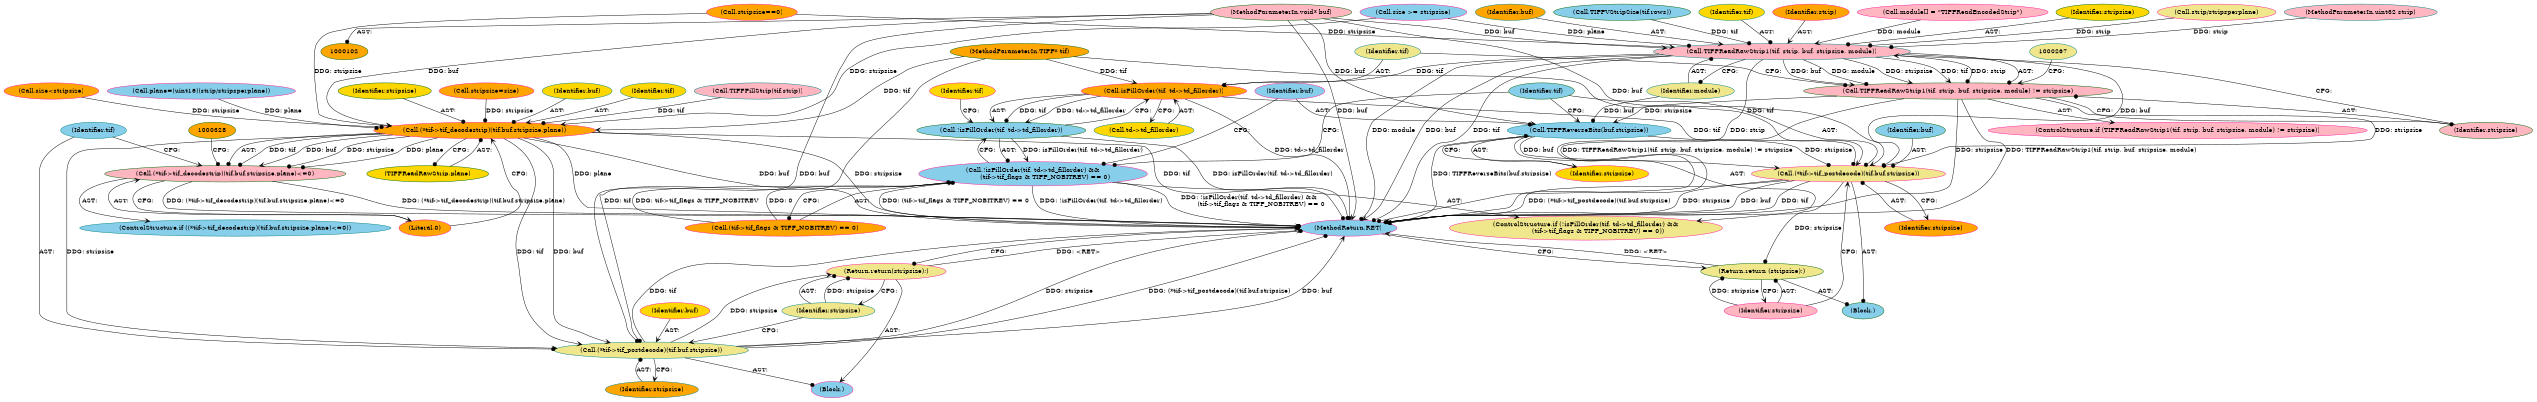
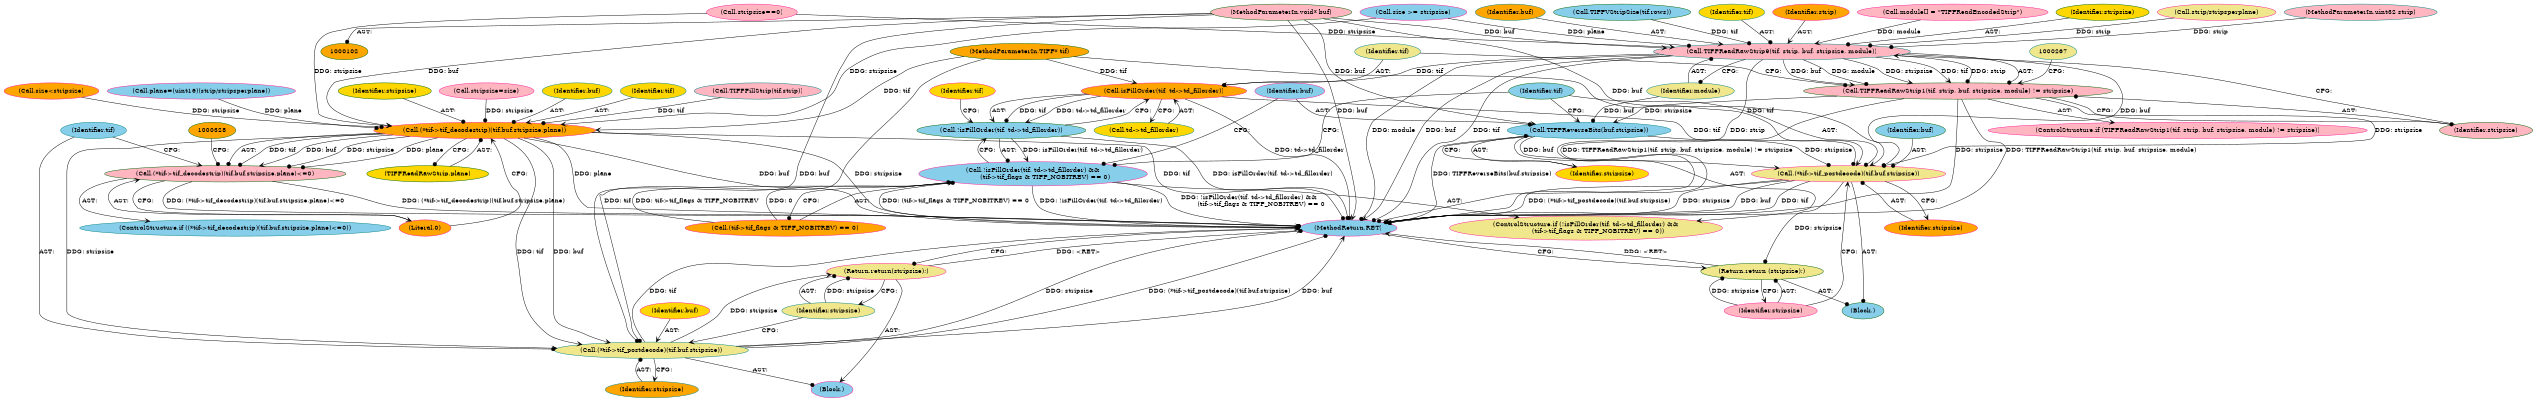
(752, 12) -> (752, 12)
(1782, 52) -> (1782, 52)
(487, 91) -> (487, 91)
